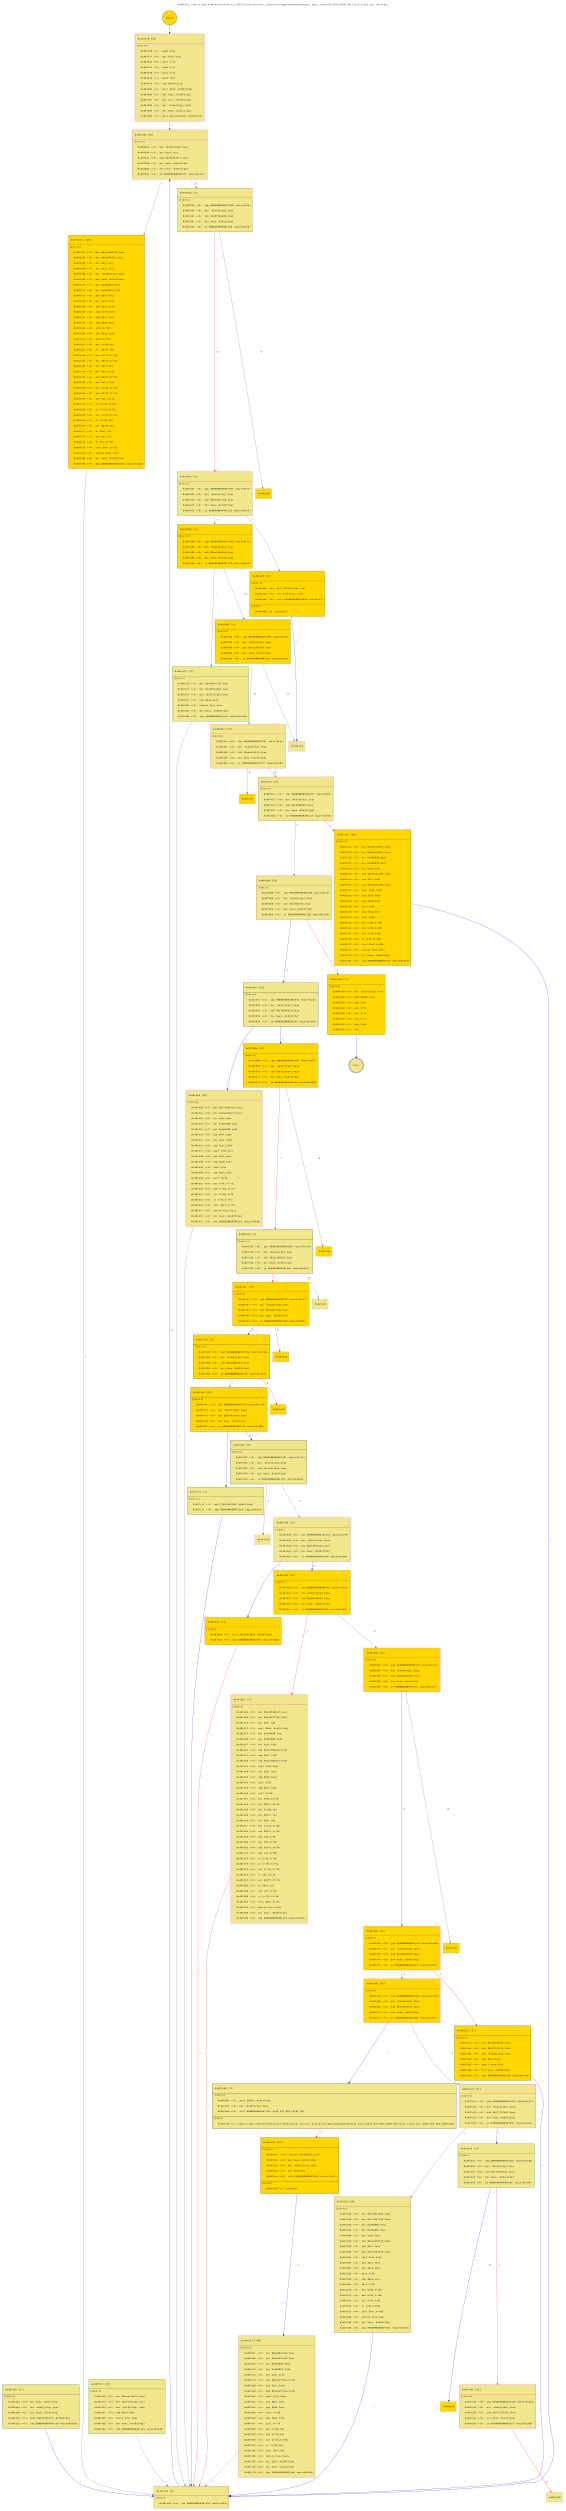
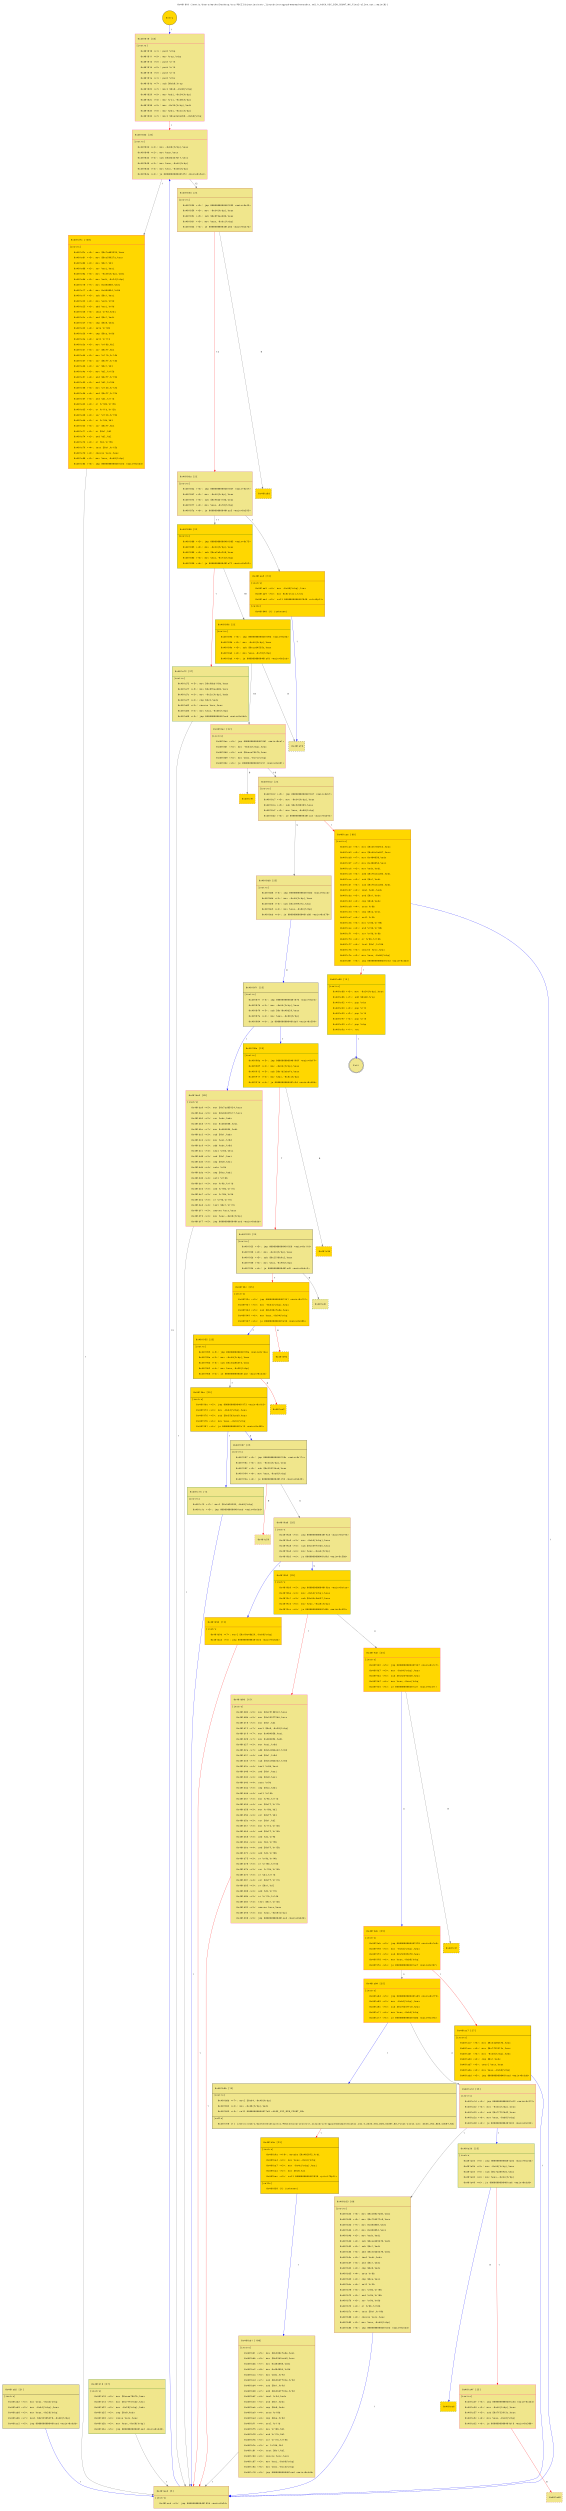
(322, 946) -> (362, 969)
